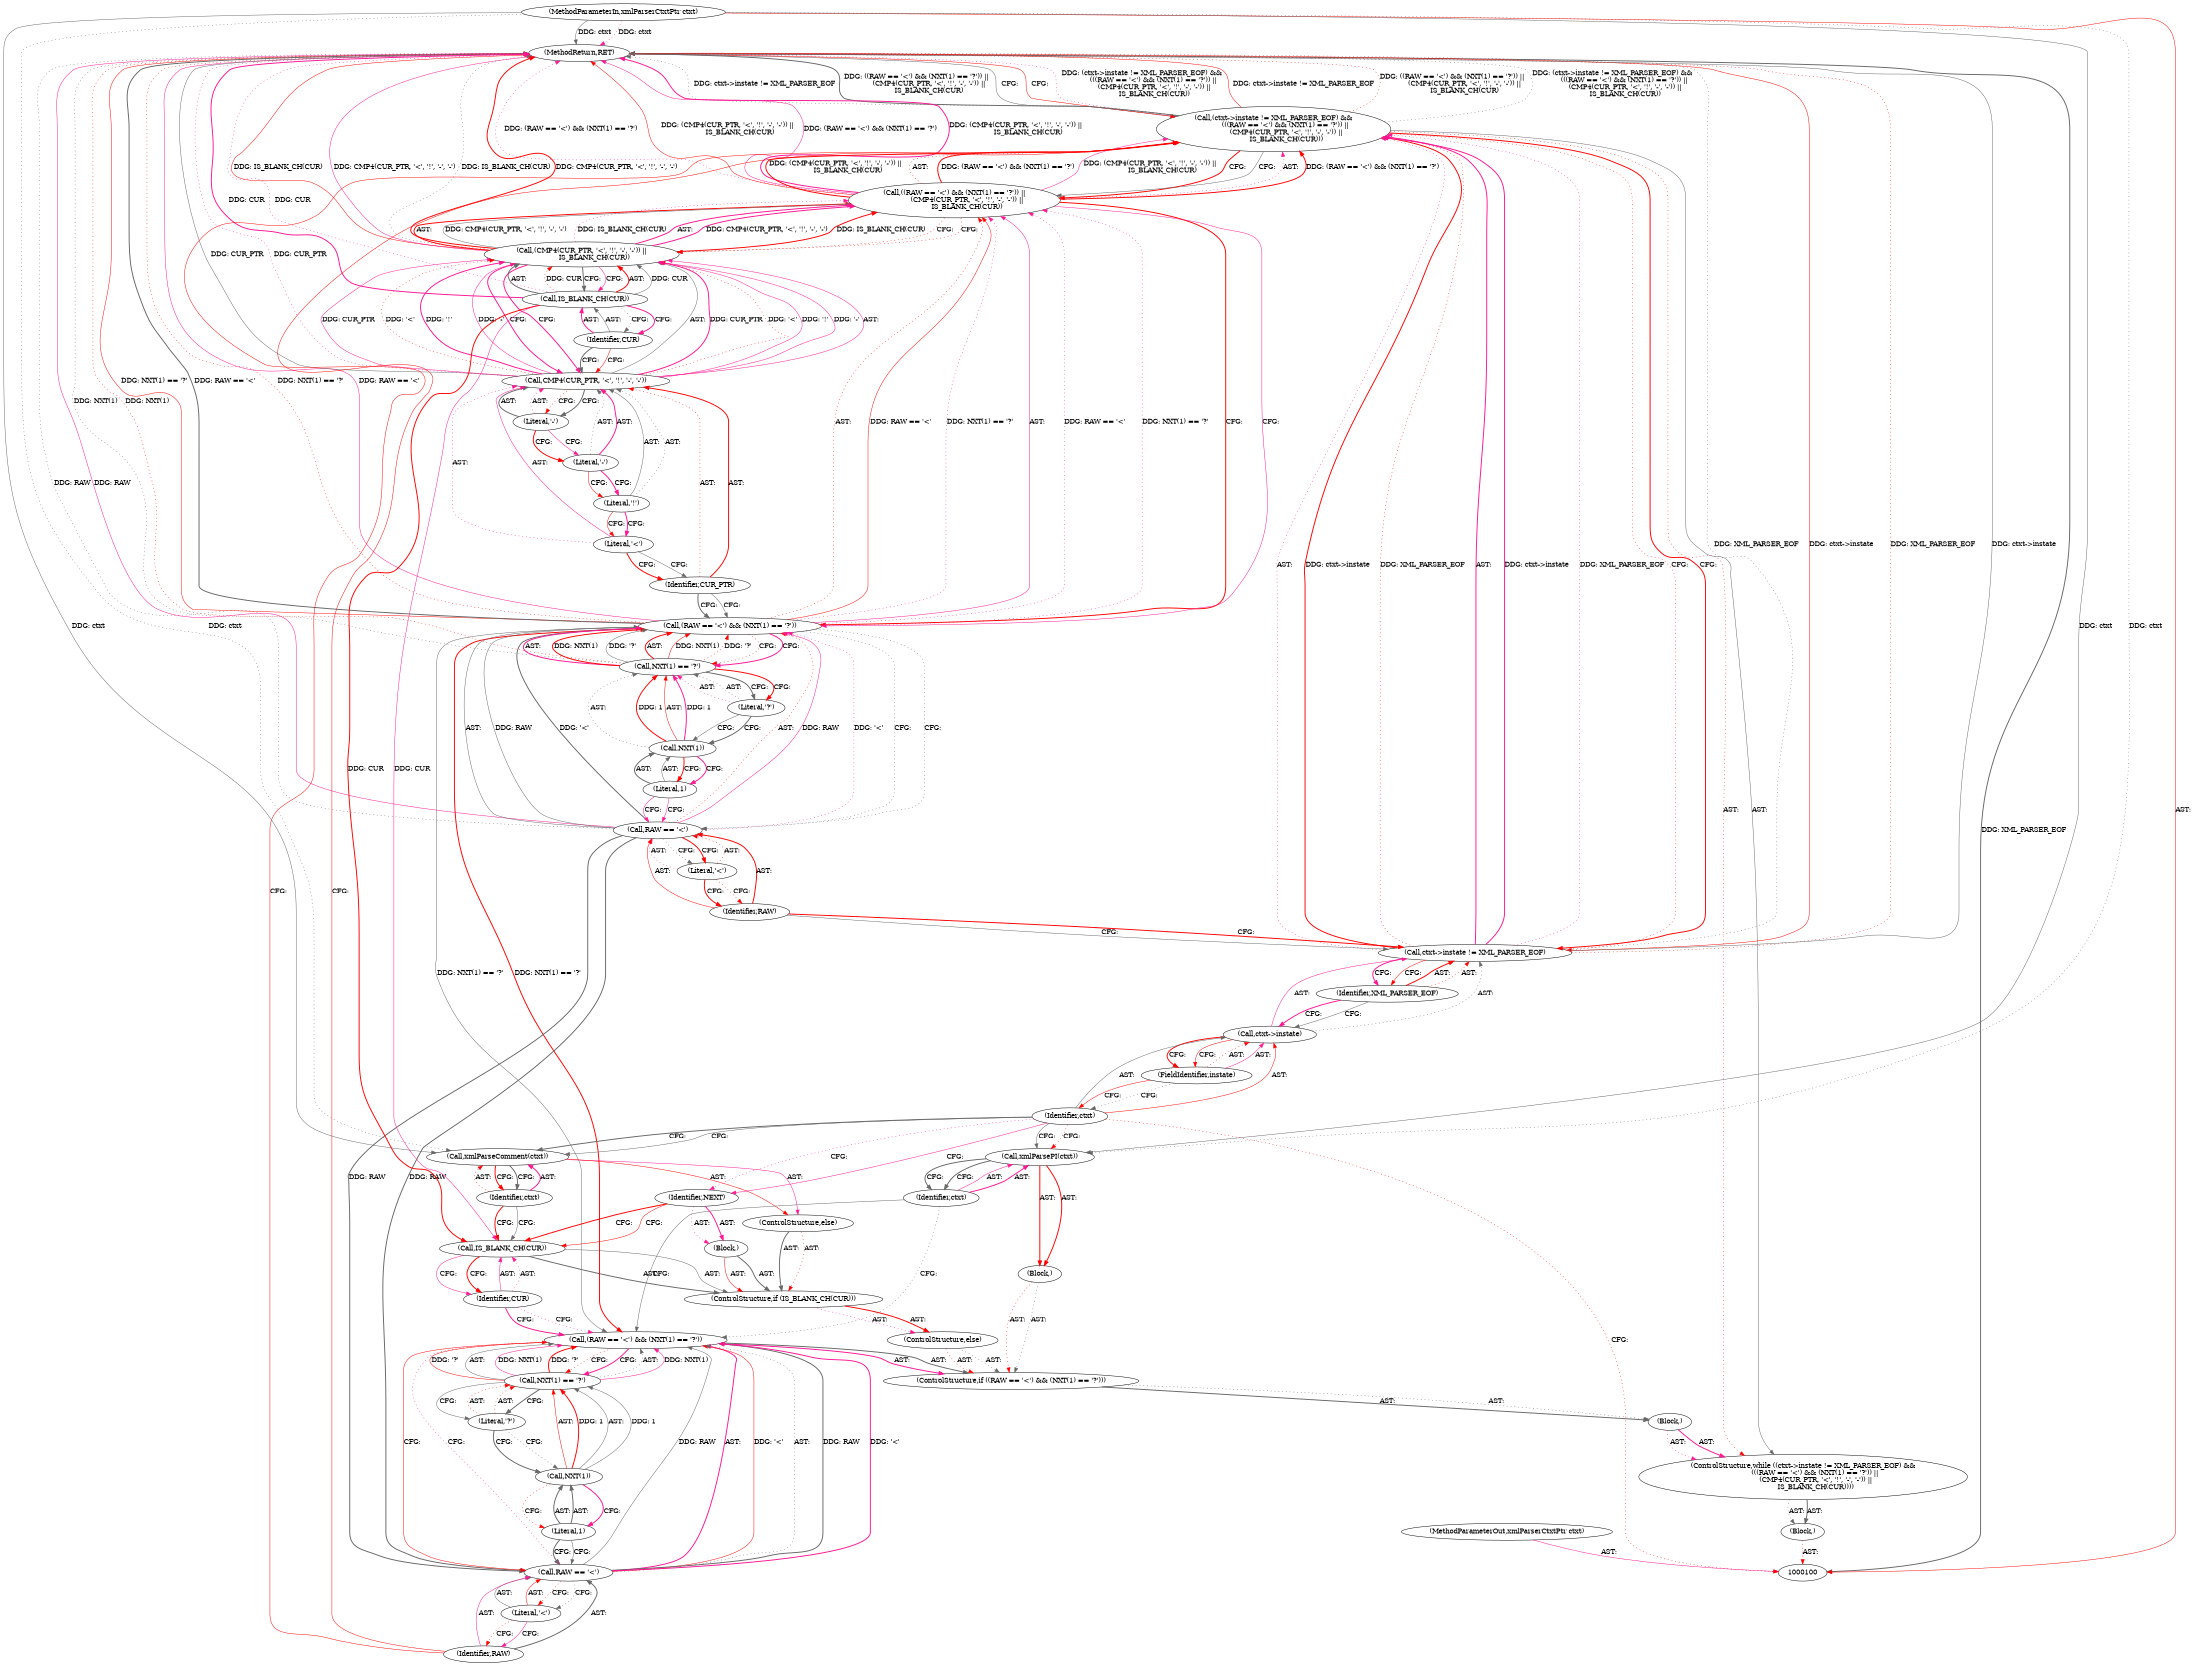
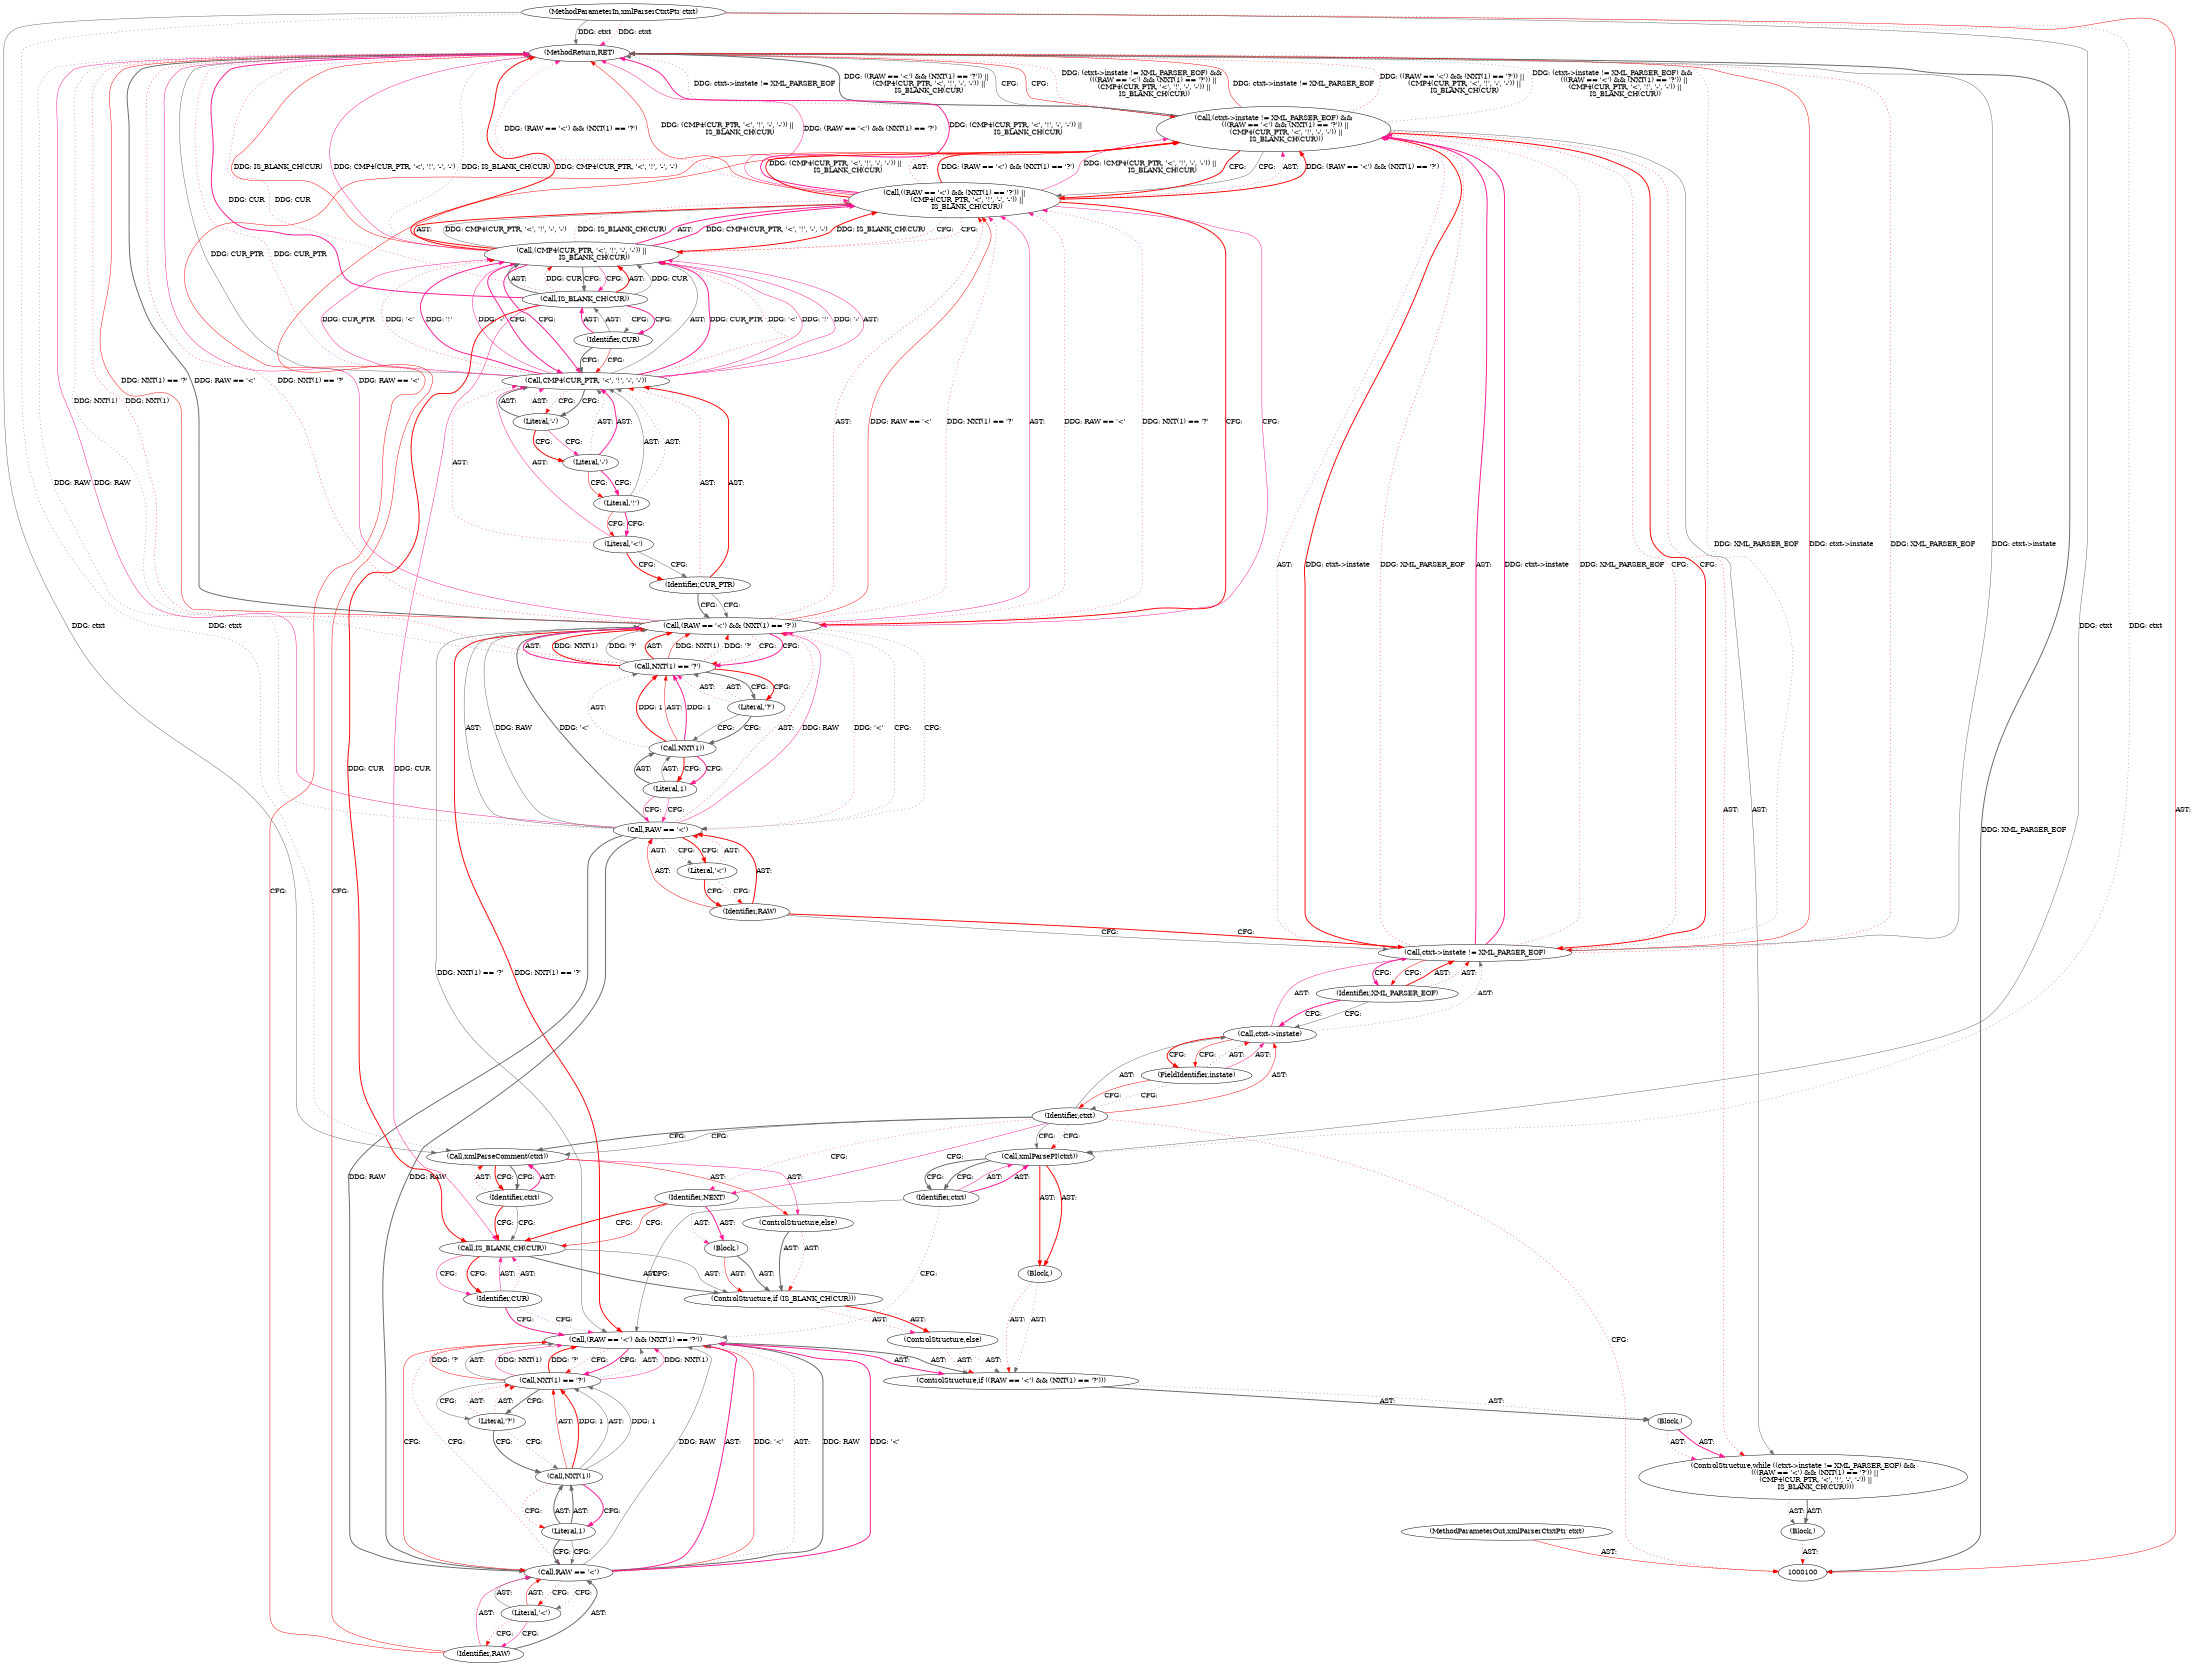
(1652, 1563) -> (1652, 1563)
